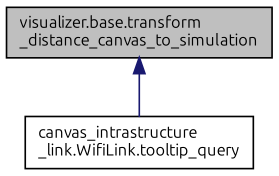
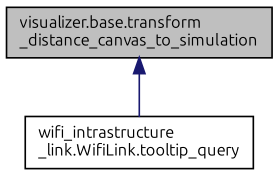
(139, 143) -> (139, 143)
